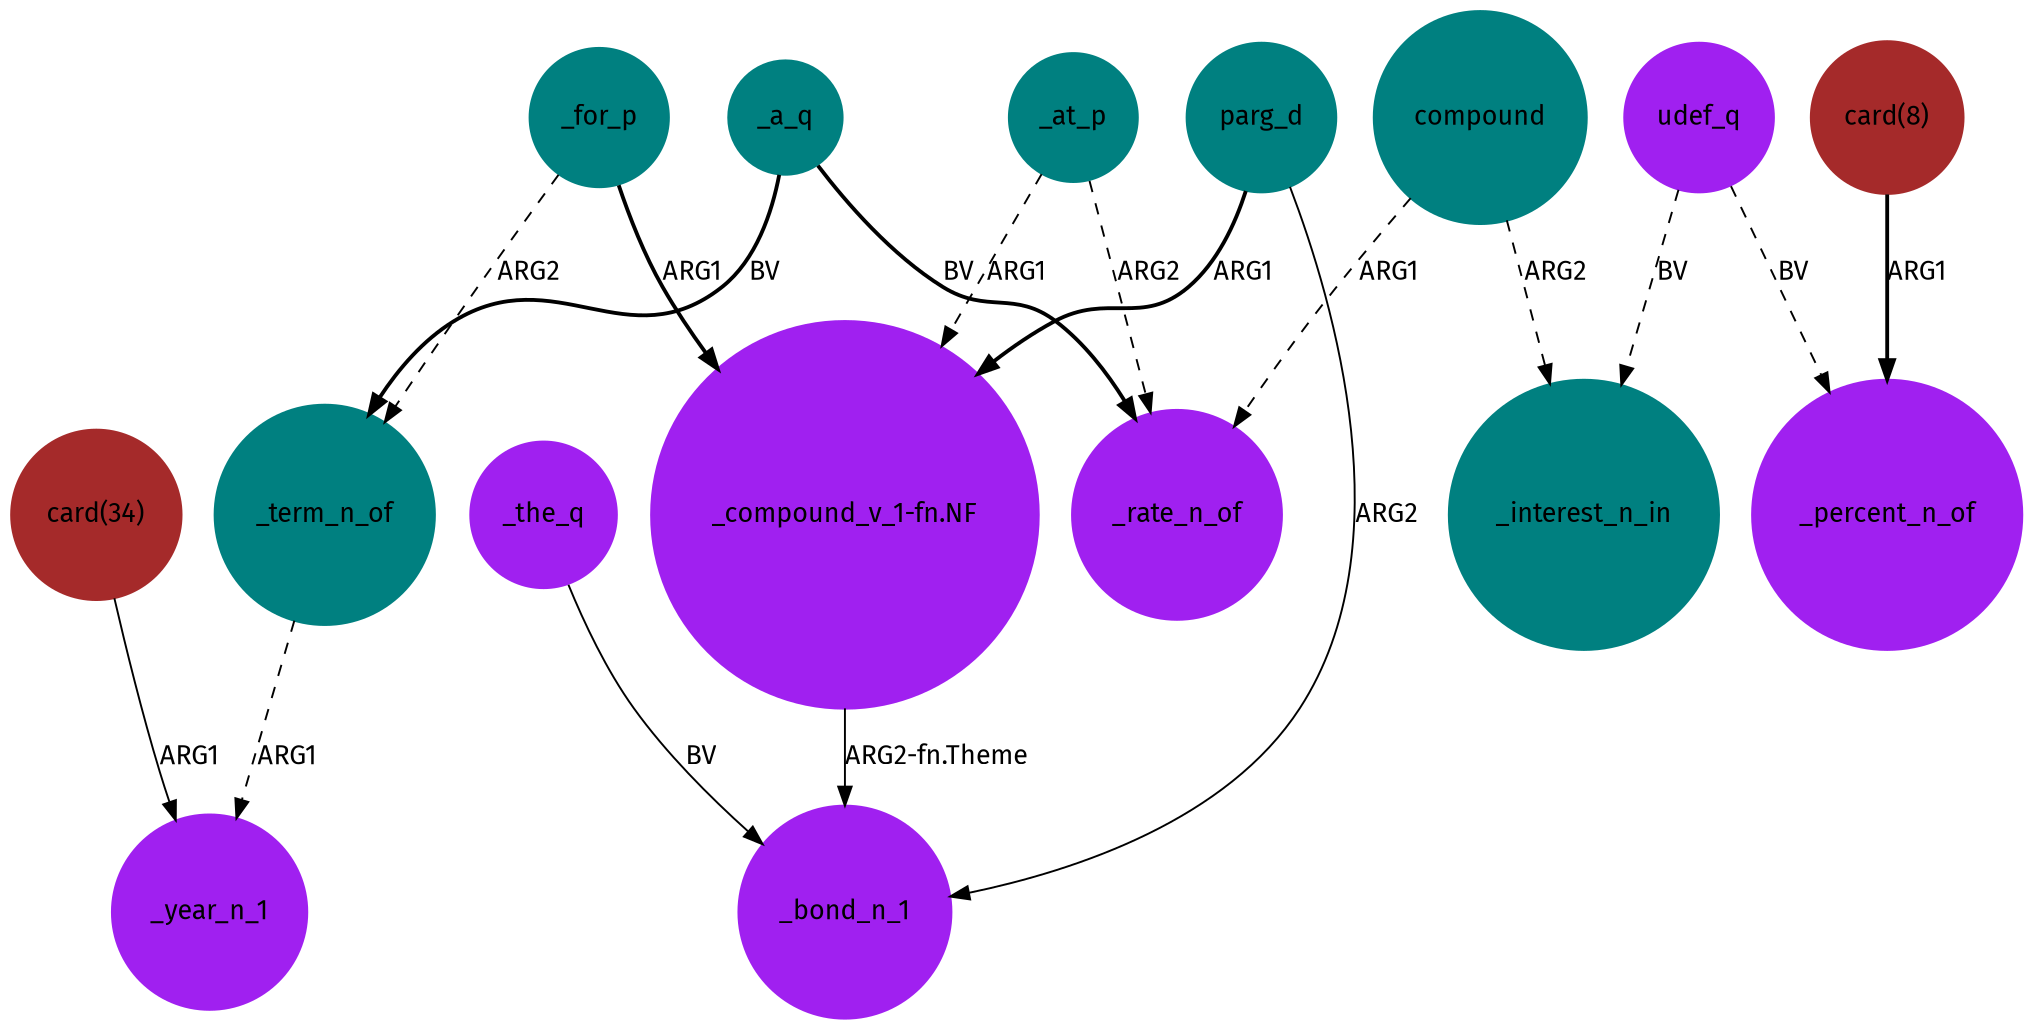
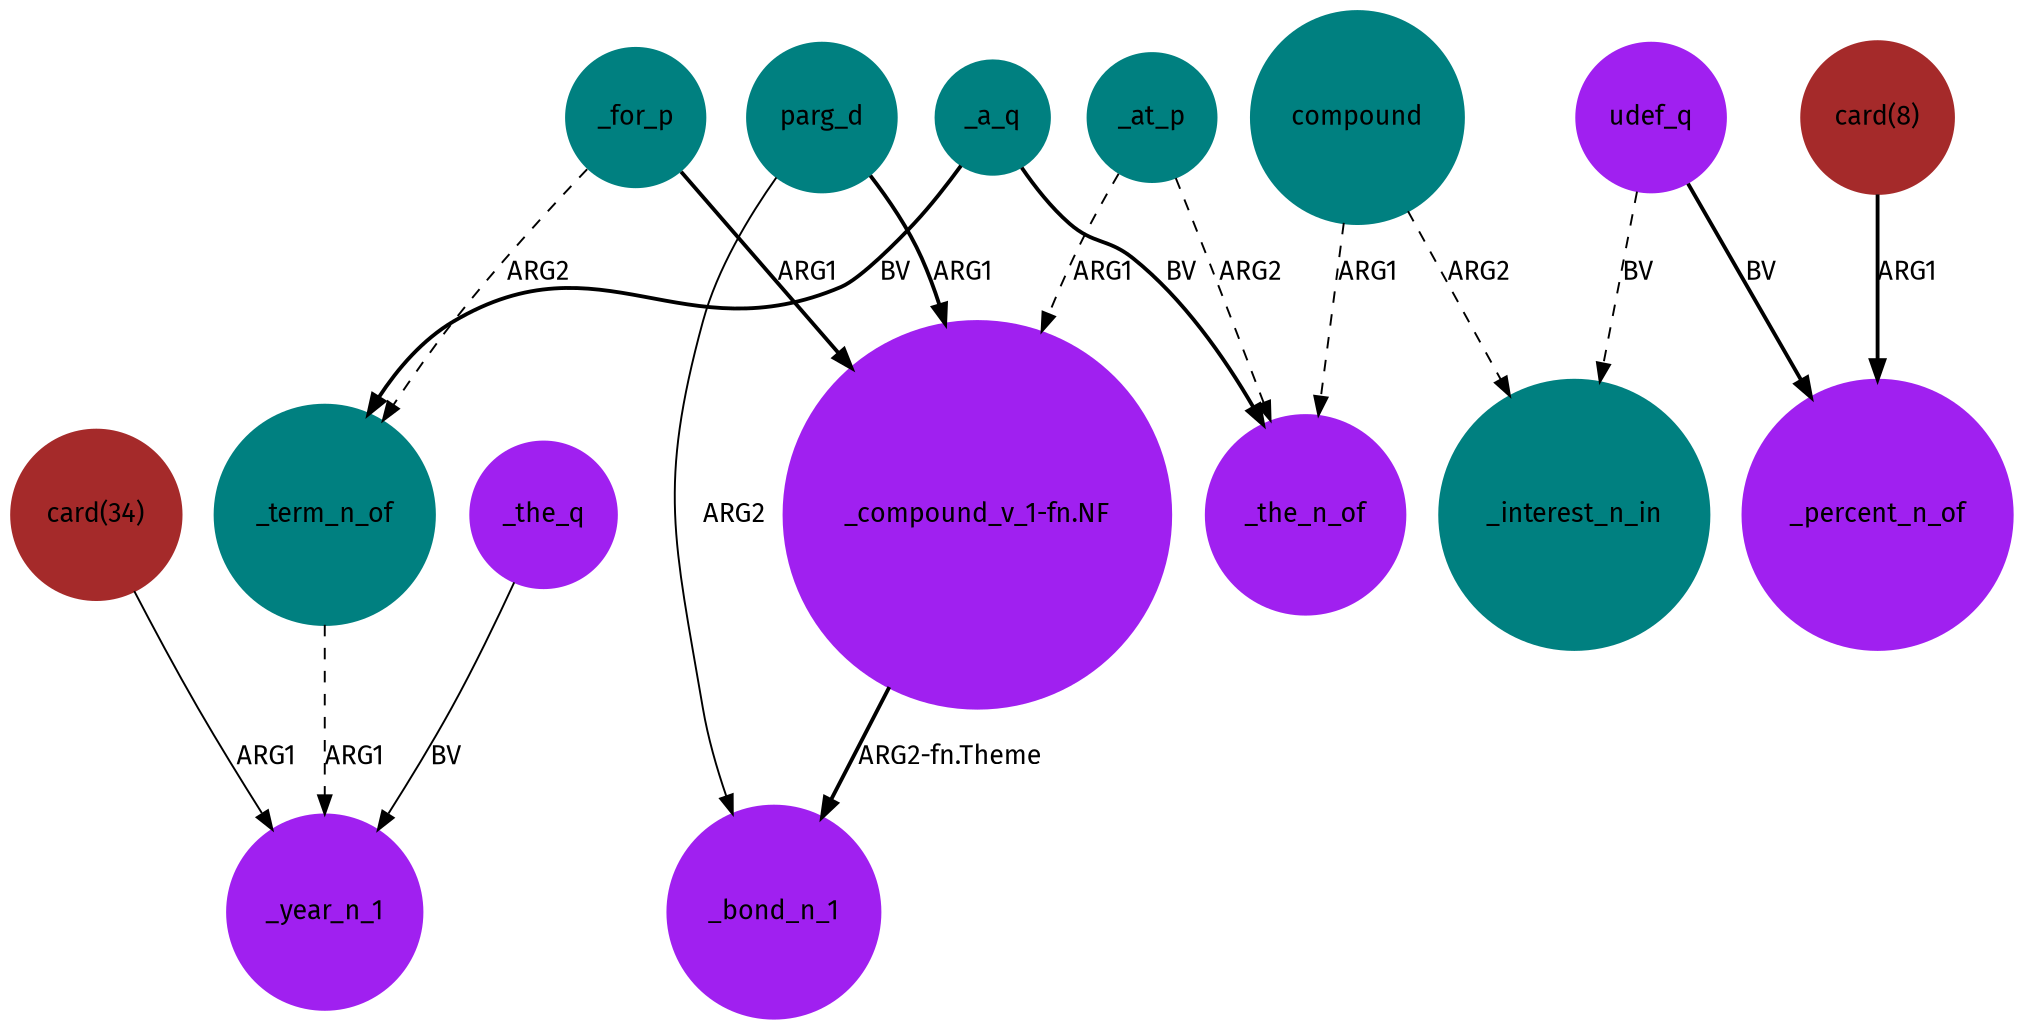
(1776, 280) -> (1744, 282)
(1177, 515) -> (1306, 515)
(642, 720) -> (456, 700)
(845, 747) -> (860, 743)
